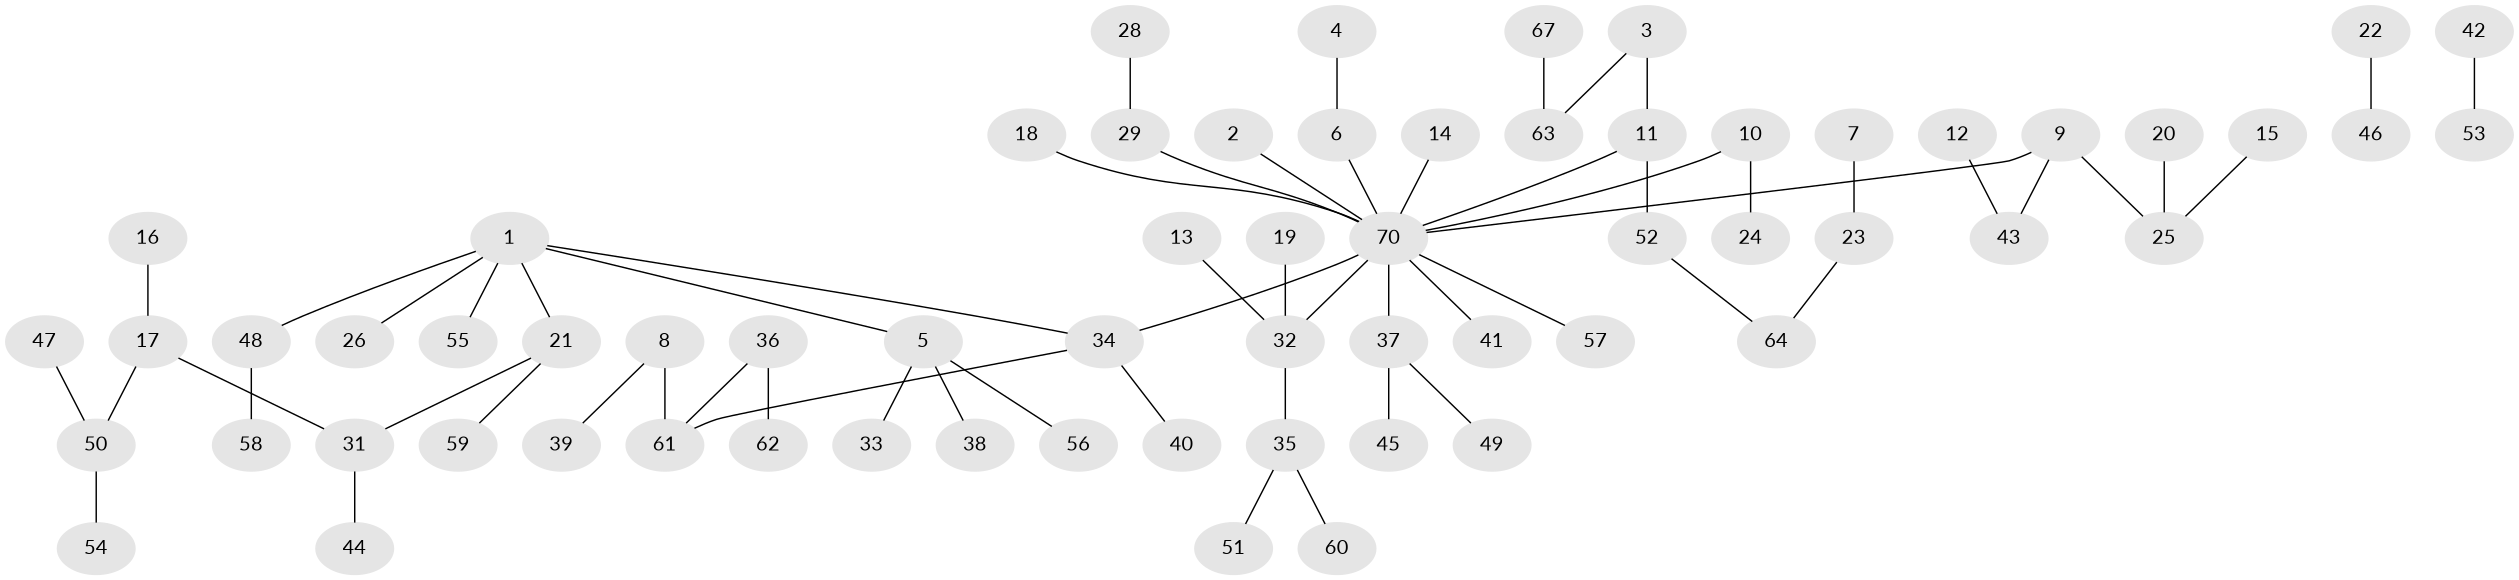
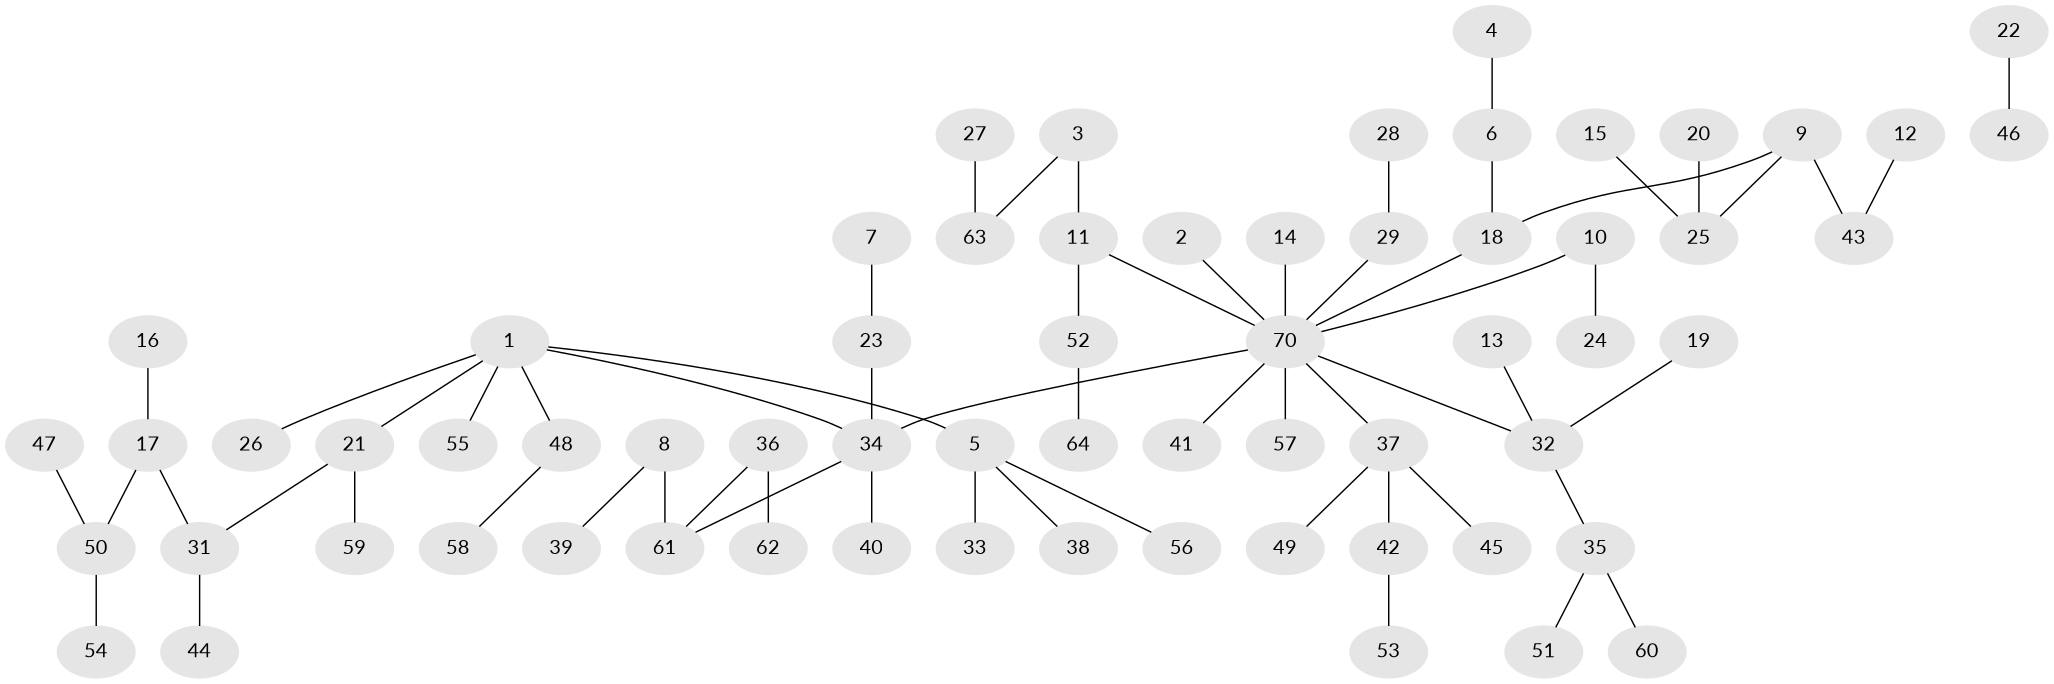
(1544, 32) -> (975, 135)
(1363, 187) -> (1492, 187)
(1730, 196) -> (1660, 184)
(1815, 290) -> (872, 394)
none -> (1389, 497)
